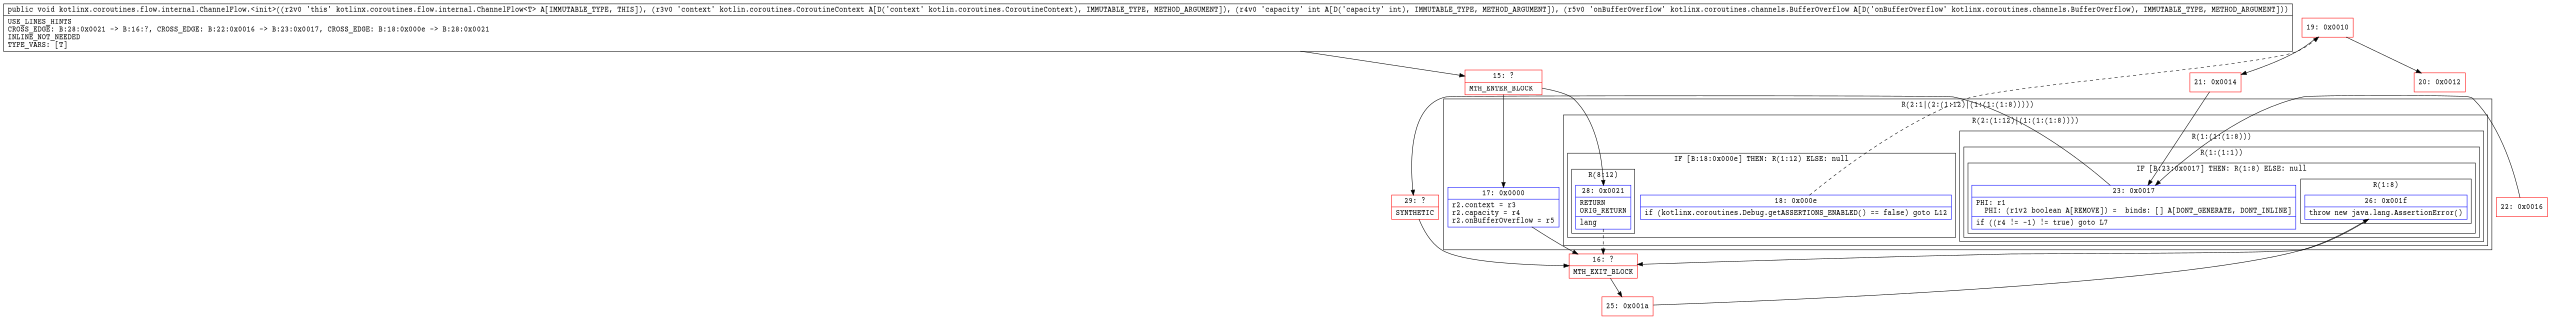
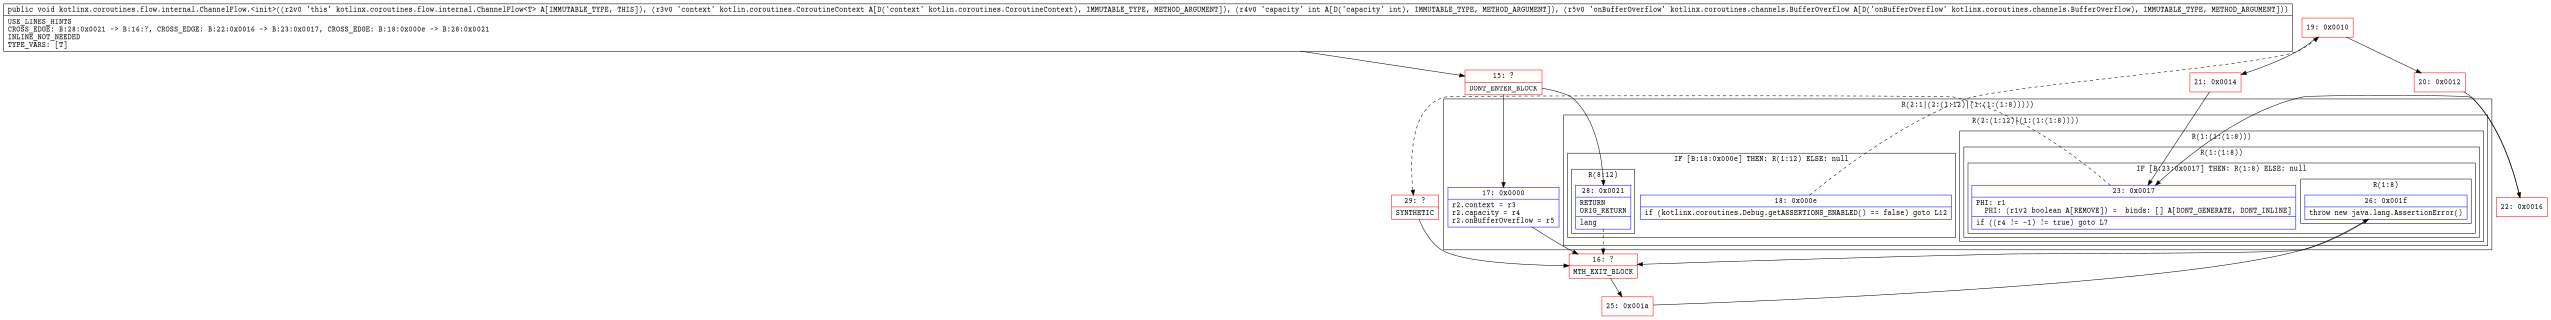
(1501, 88) -> (1504, 88)
(1737, 96) -> (1737, 96)
none -> (2499, 137)
(2222, 153) -> (2222, 153)
